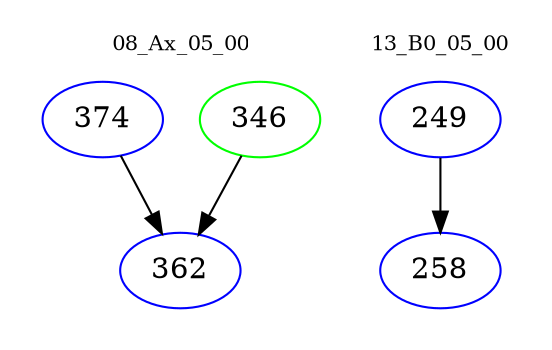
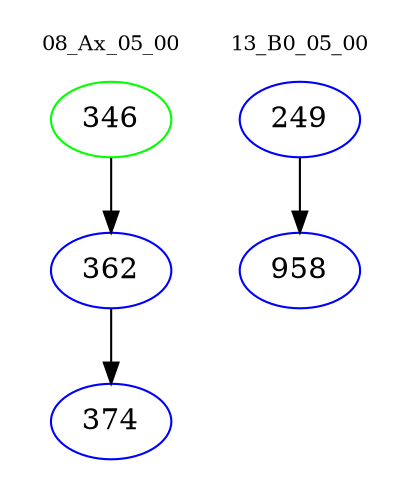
(136, 185) -> (111, 336)
(440, 271) -> (300, 271)
